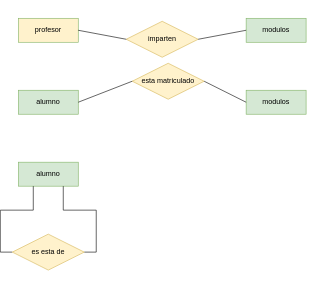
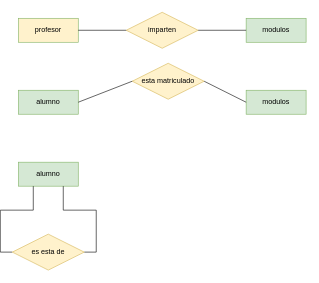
(162, 39) -> (162, 30)
